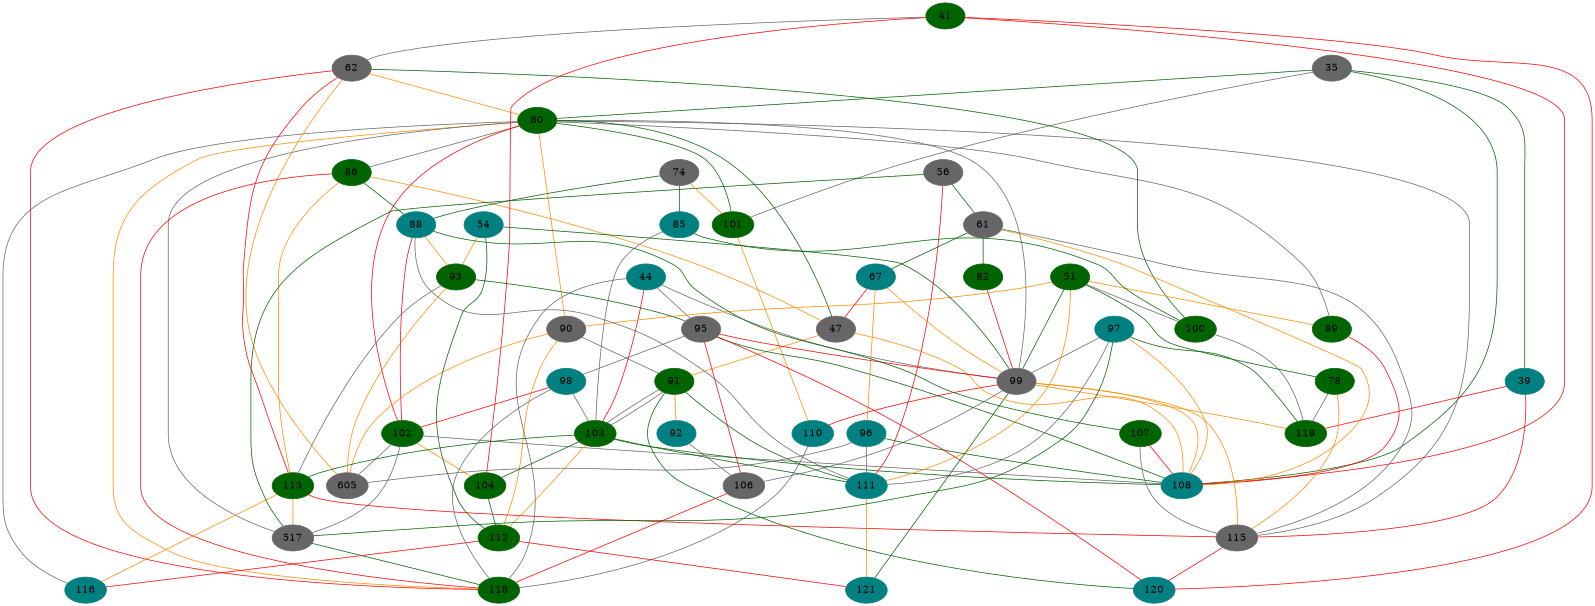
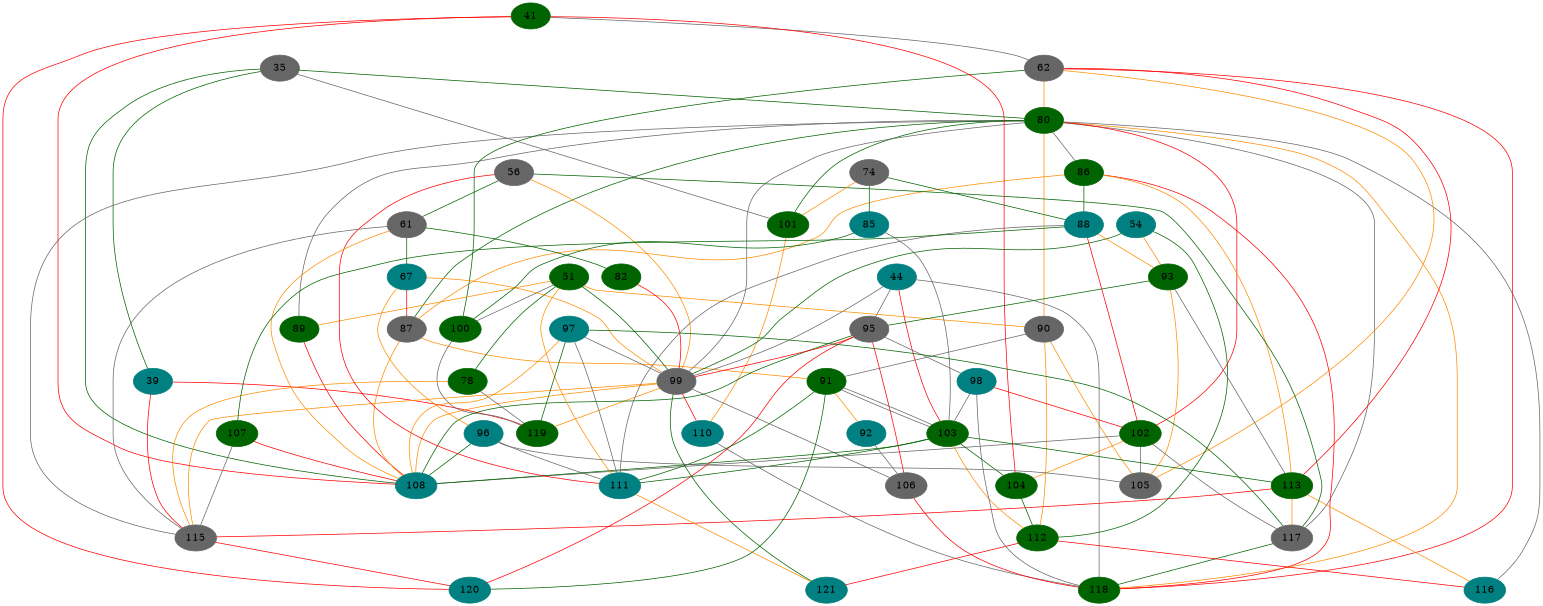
none -> (653, 260)
(836, 329) -> (407, 329)
(347, 486) -> (1140, 486)
(293, 538) -> (1292, 538)
